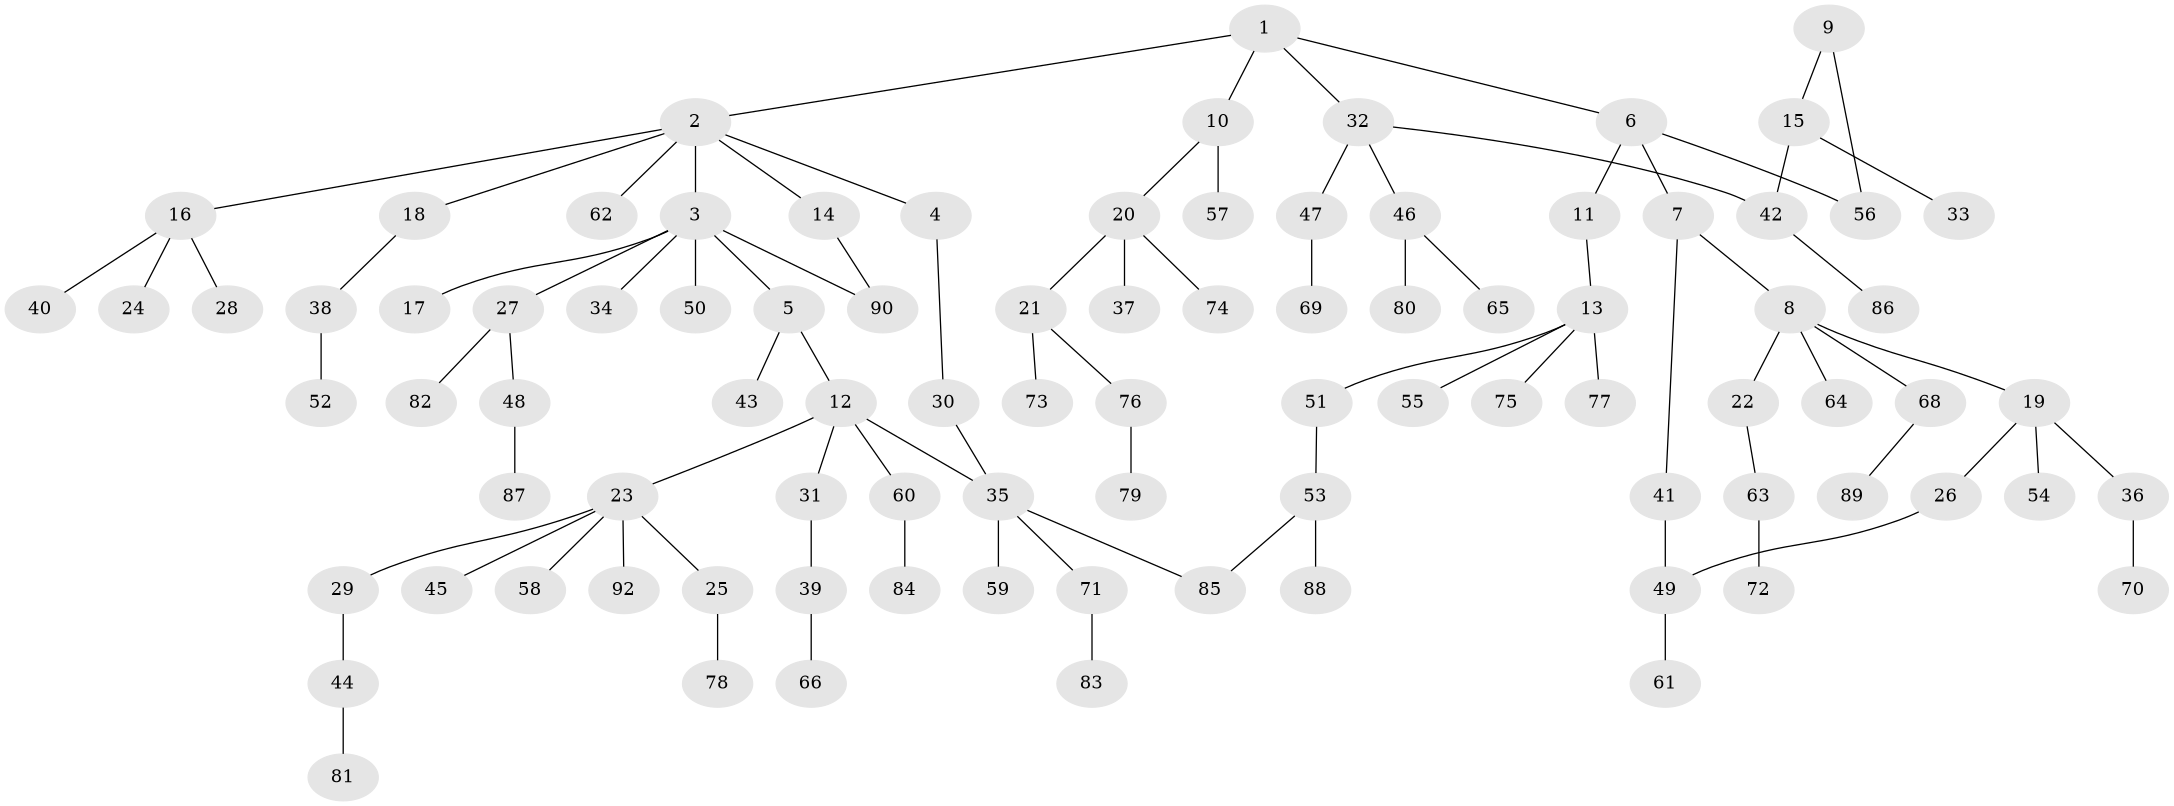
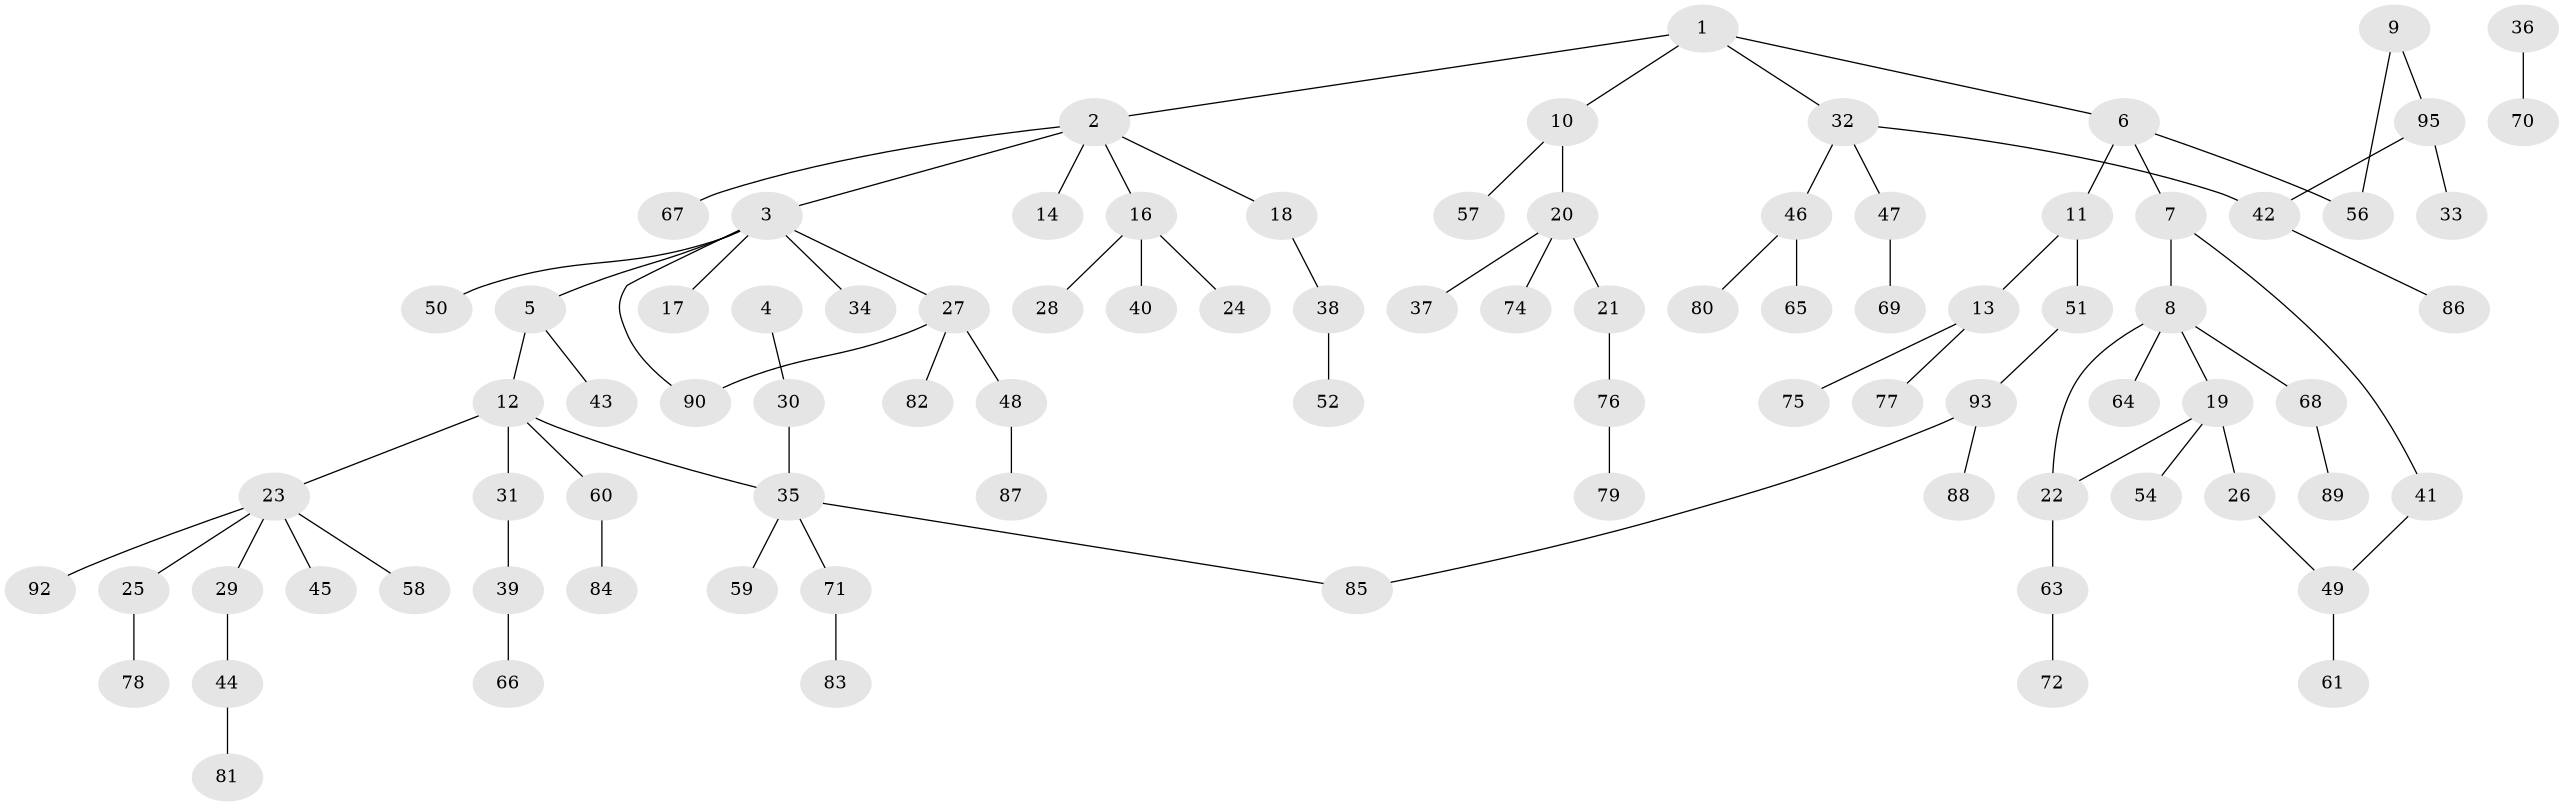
(1794, 122) -> (2430, 122)
(816, 169) -> none
(602, 216) -> (673, 216)
(853, 263) -> (825, 356)
(1455, 357) -> (2077, 263)
(1037, 403) -> none
(1413, 403) -> none
(2084, 450) -> (2135, 450)
(1316, 497) -> (1981, 403)
